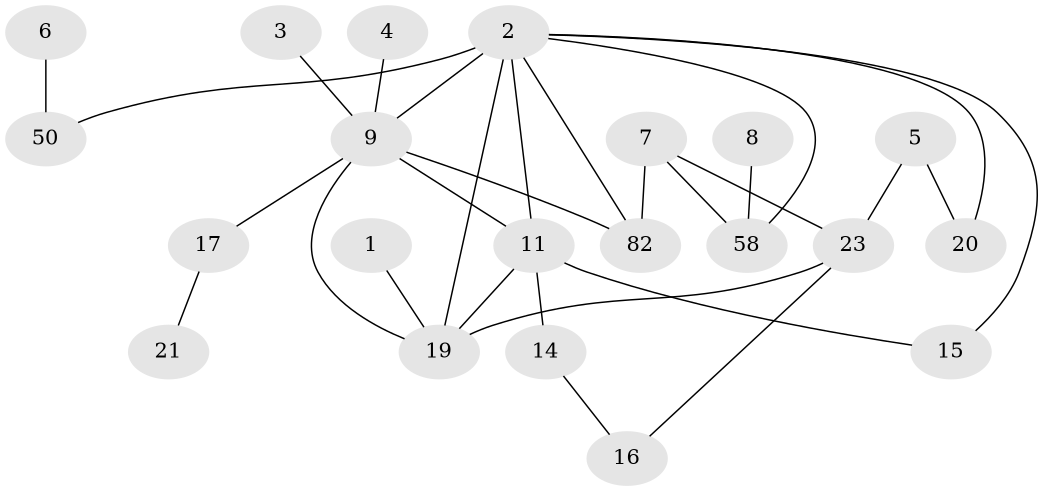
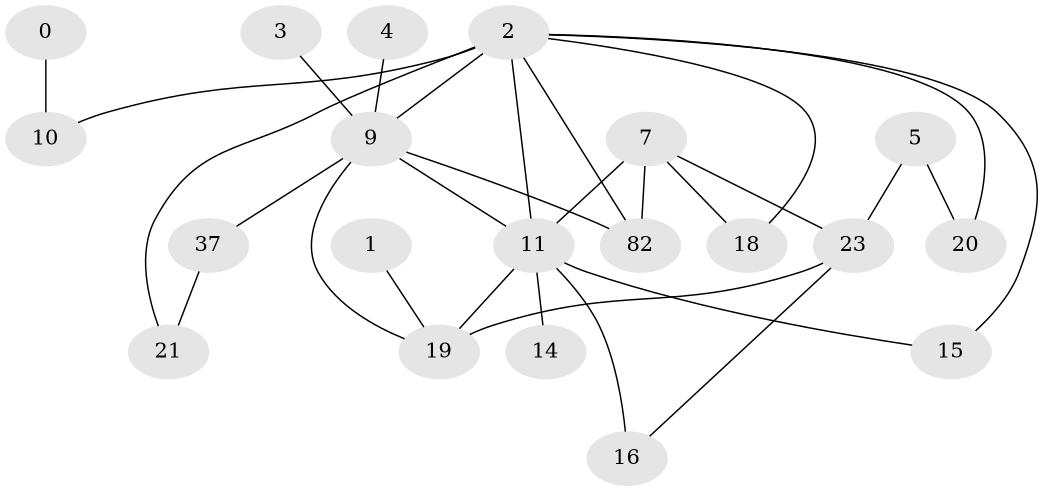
(46, 33) -> (46, 33)
(46, 139) -> (46, 139)
(753, 139) -> none
(474, 192) -> (254, 140)
none -> (590, 192)
(209, 246) -> (209, 246)
(747, 246) -> (747, 246)
(587, 405) -> (606, 343)
